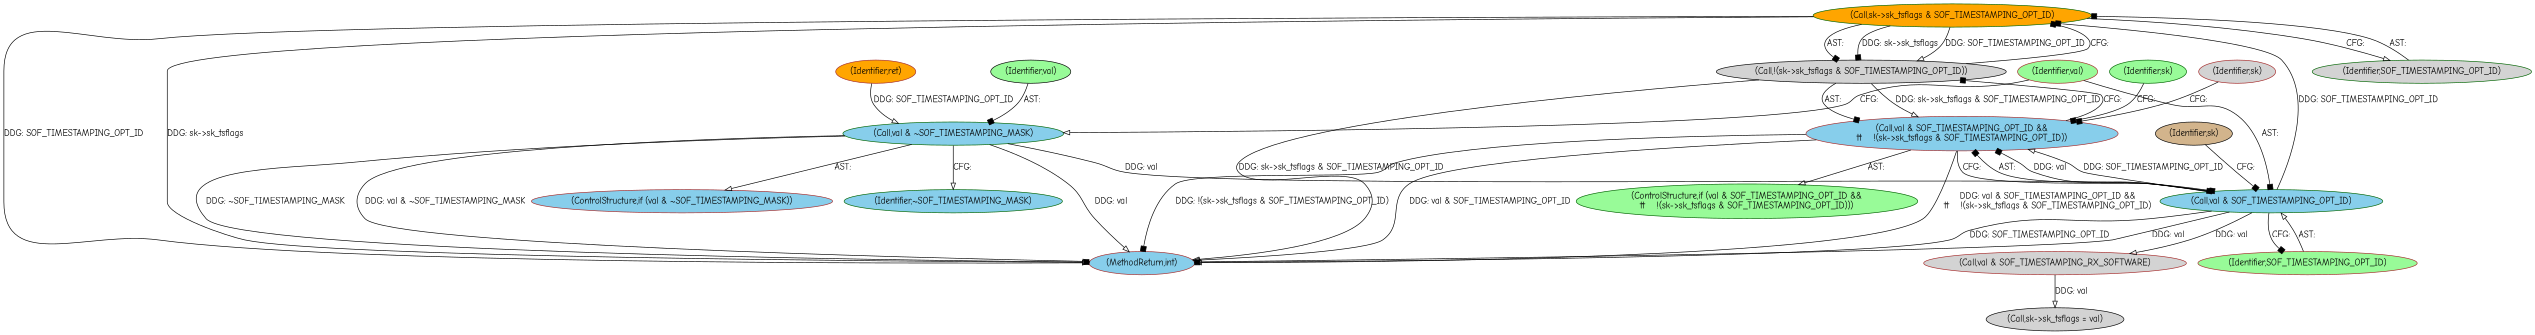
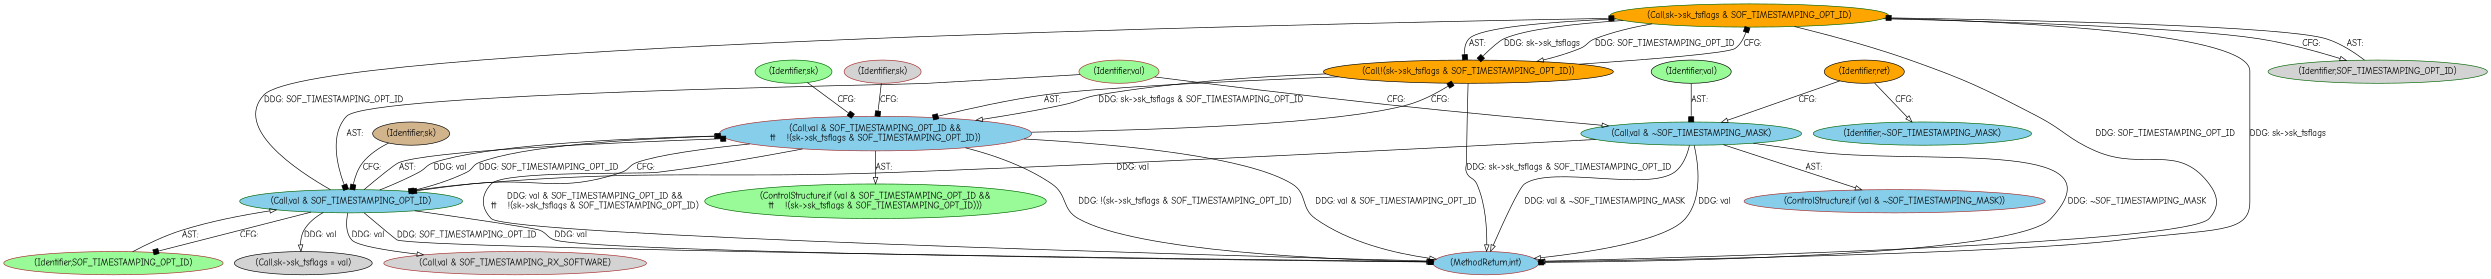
(876, 72) -> (1864, 72)
(1861, 72) -> (1468, 72)
(944, 100) -> (1809, 100)
(953, 164) -> (1891, 100)
(2055, 288) -> (307, 226)
